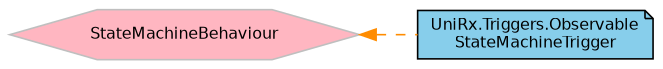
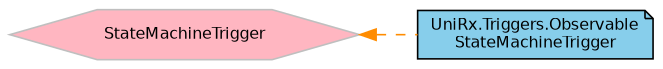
(185, 35) -> (185, 35)
